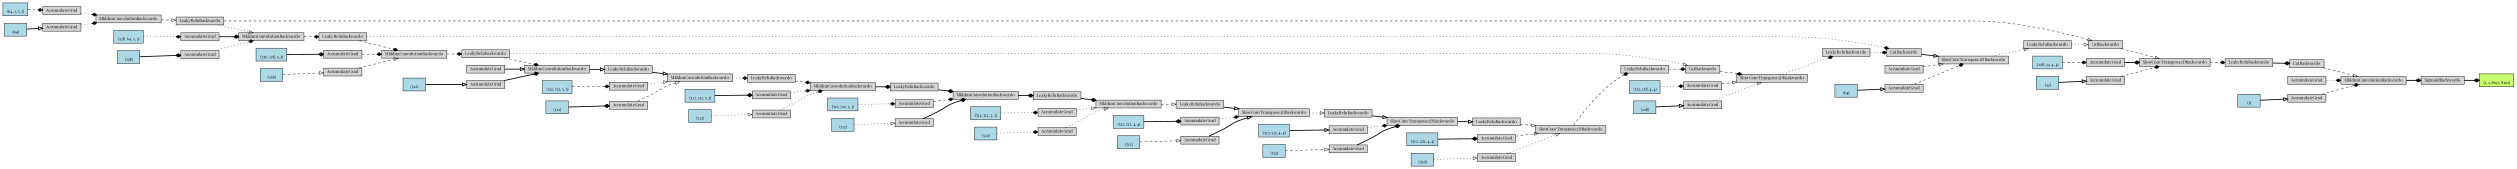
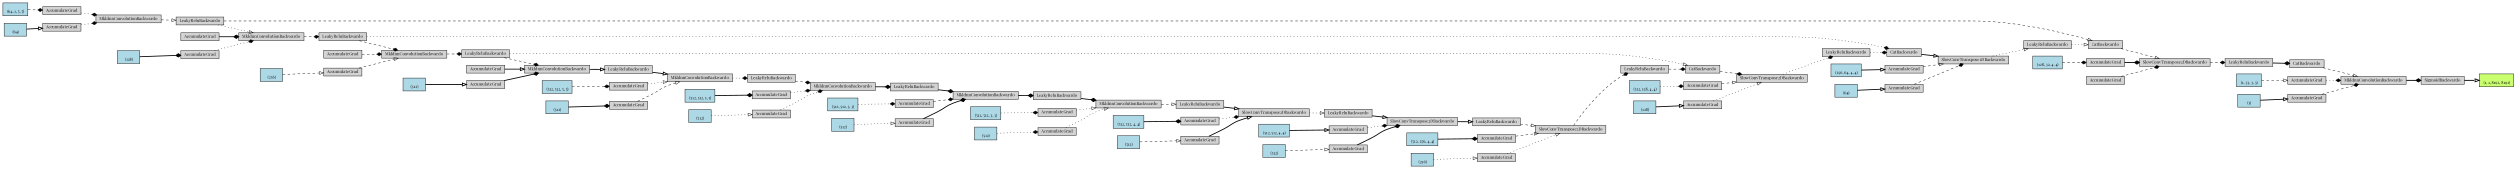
(129, 37) -> none
(271, 55) -> none
none -> (1846, 70)
none -> (2249, 80)
(2469, 80) -> (2469, 80)
(2048, 83) -> none
